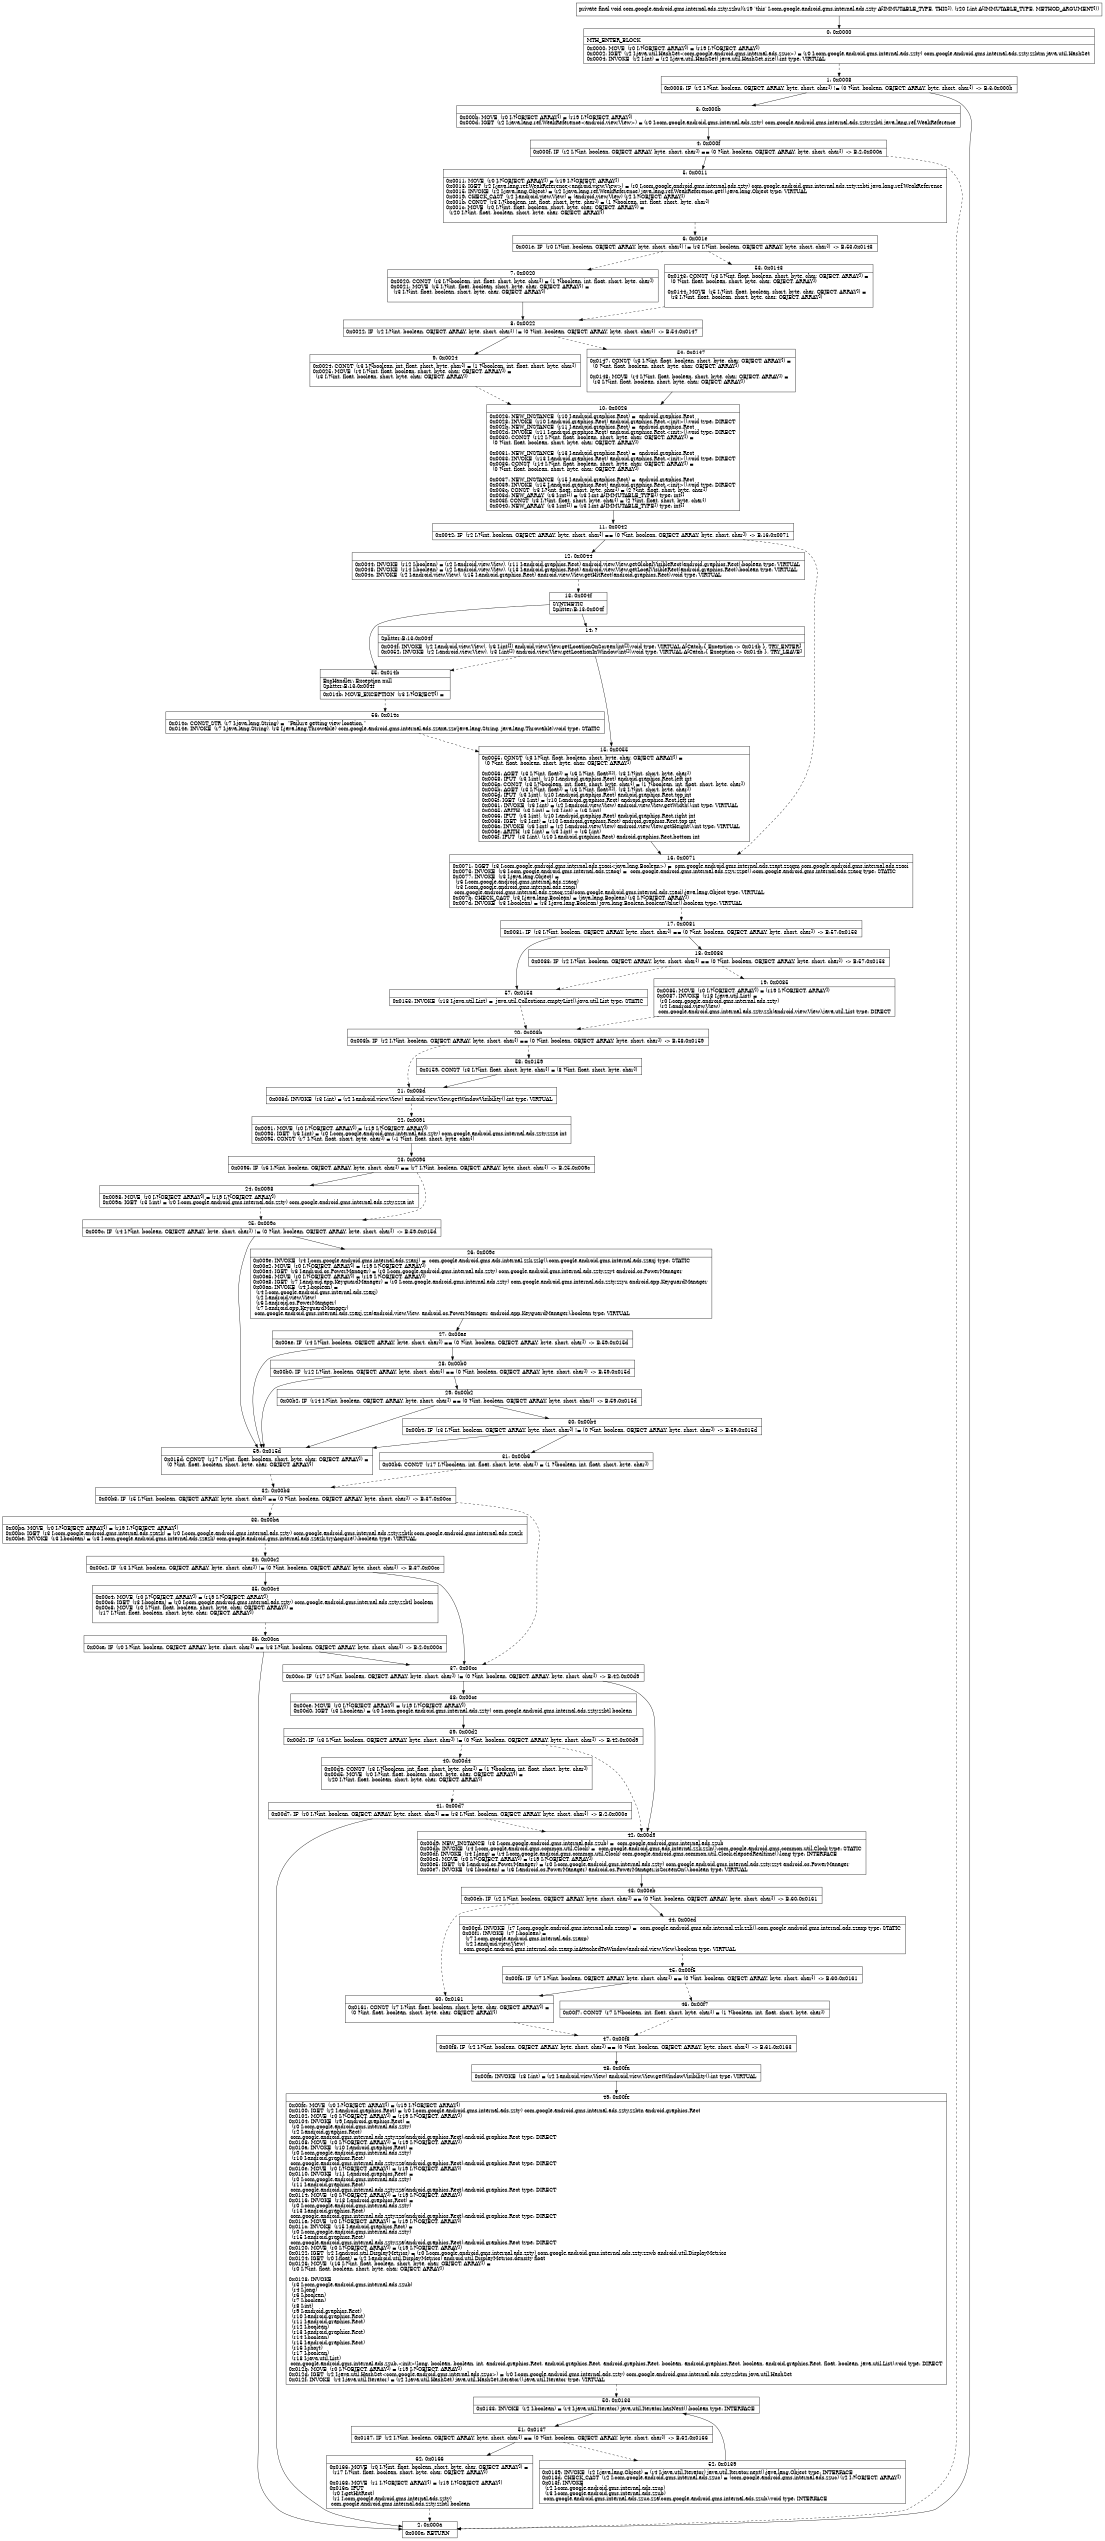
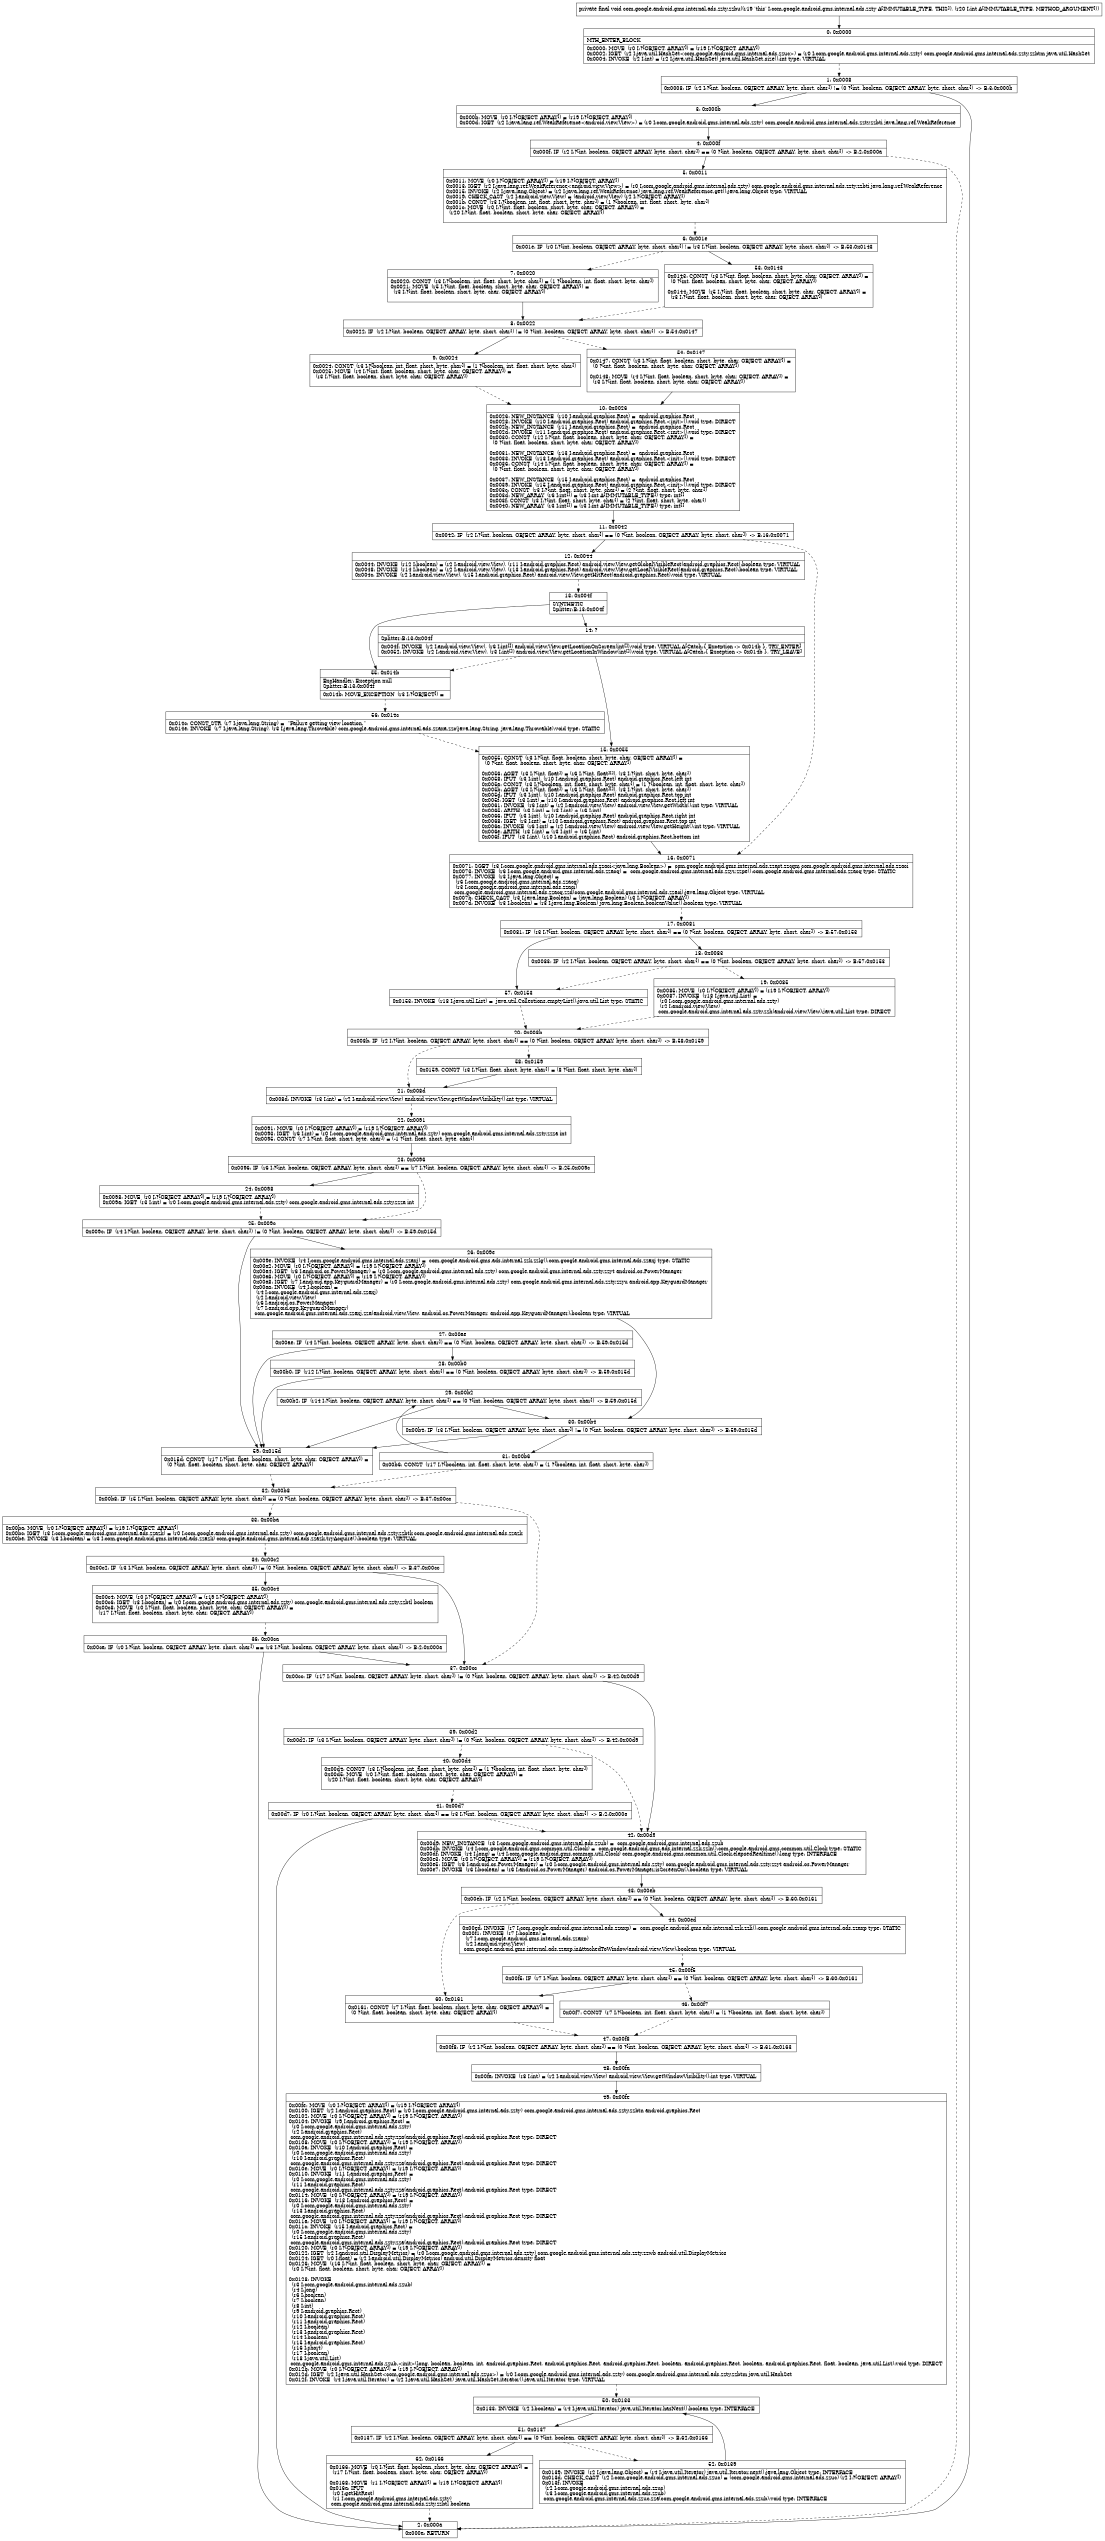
(719, 257) -> (719, 257)
(461, 1323) -> (655, 1364)
(456, 1381) -> (406, 1440)
(463, 1705) -> none
